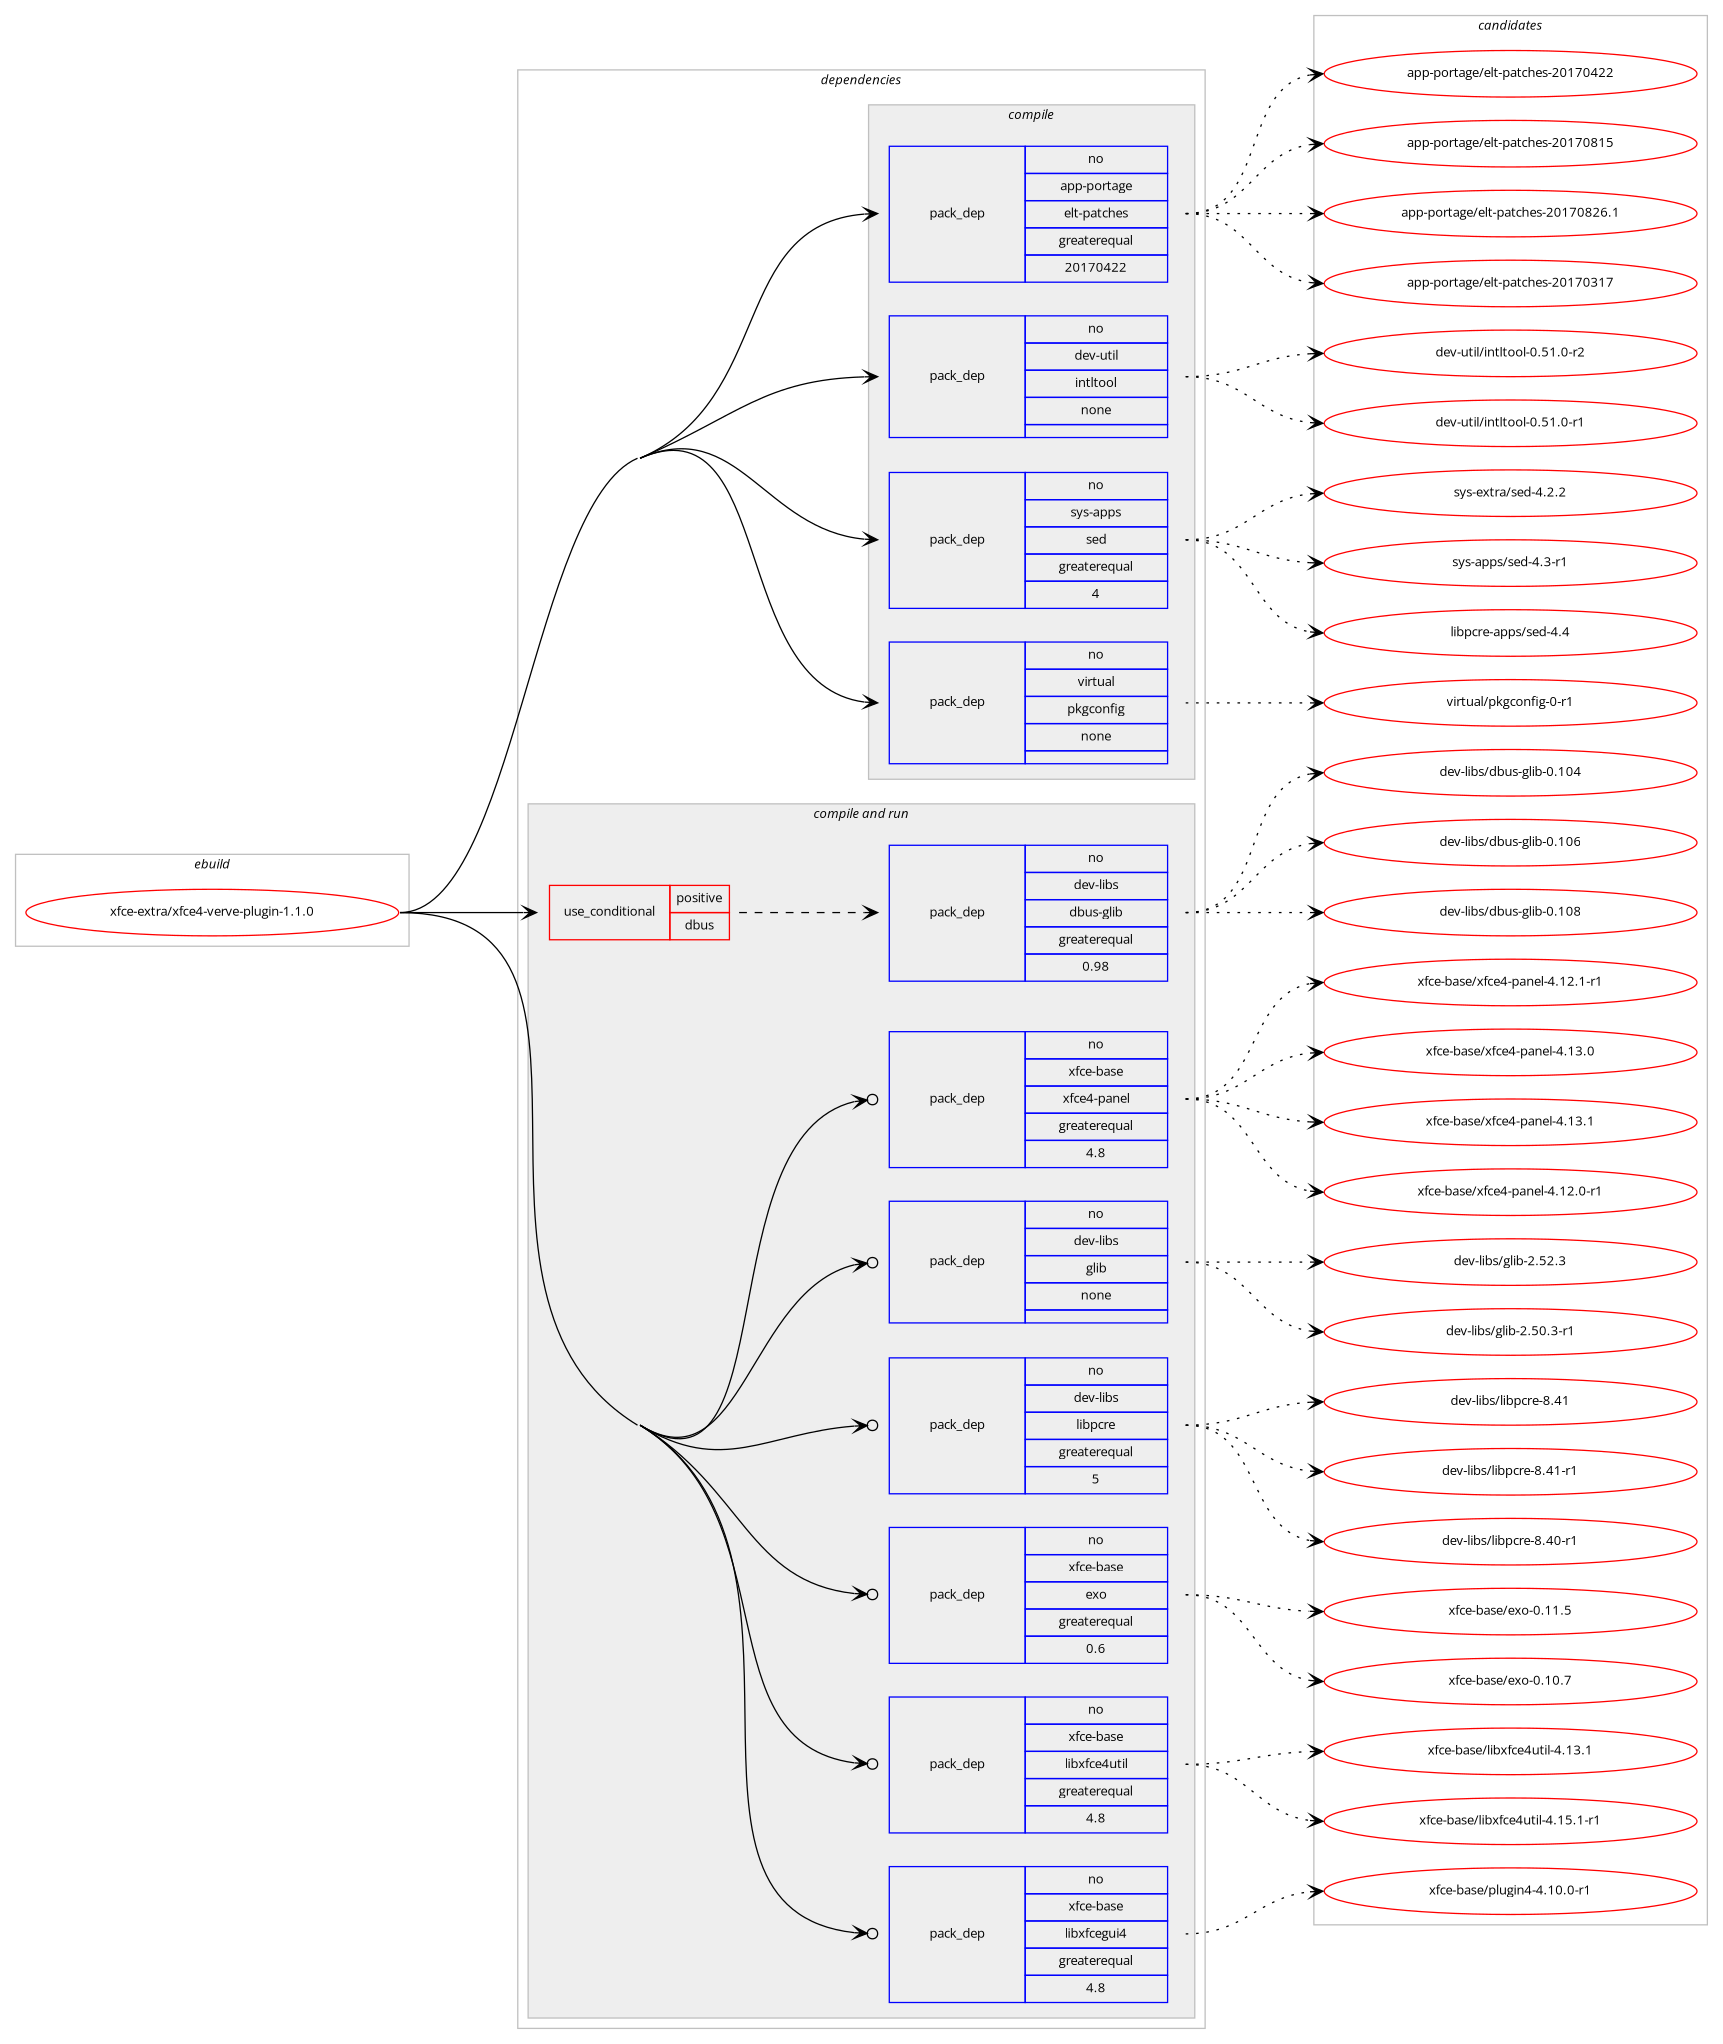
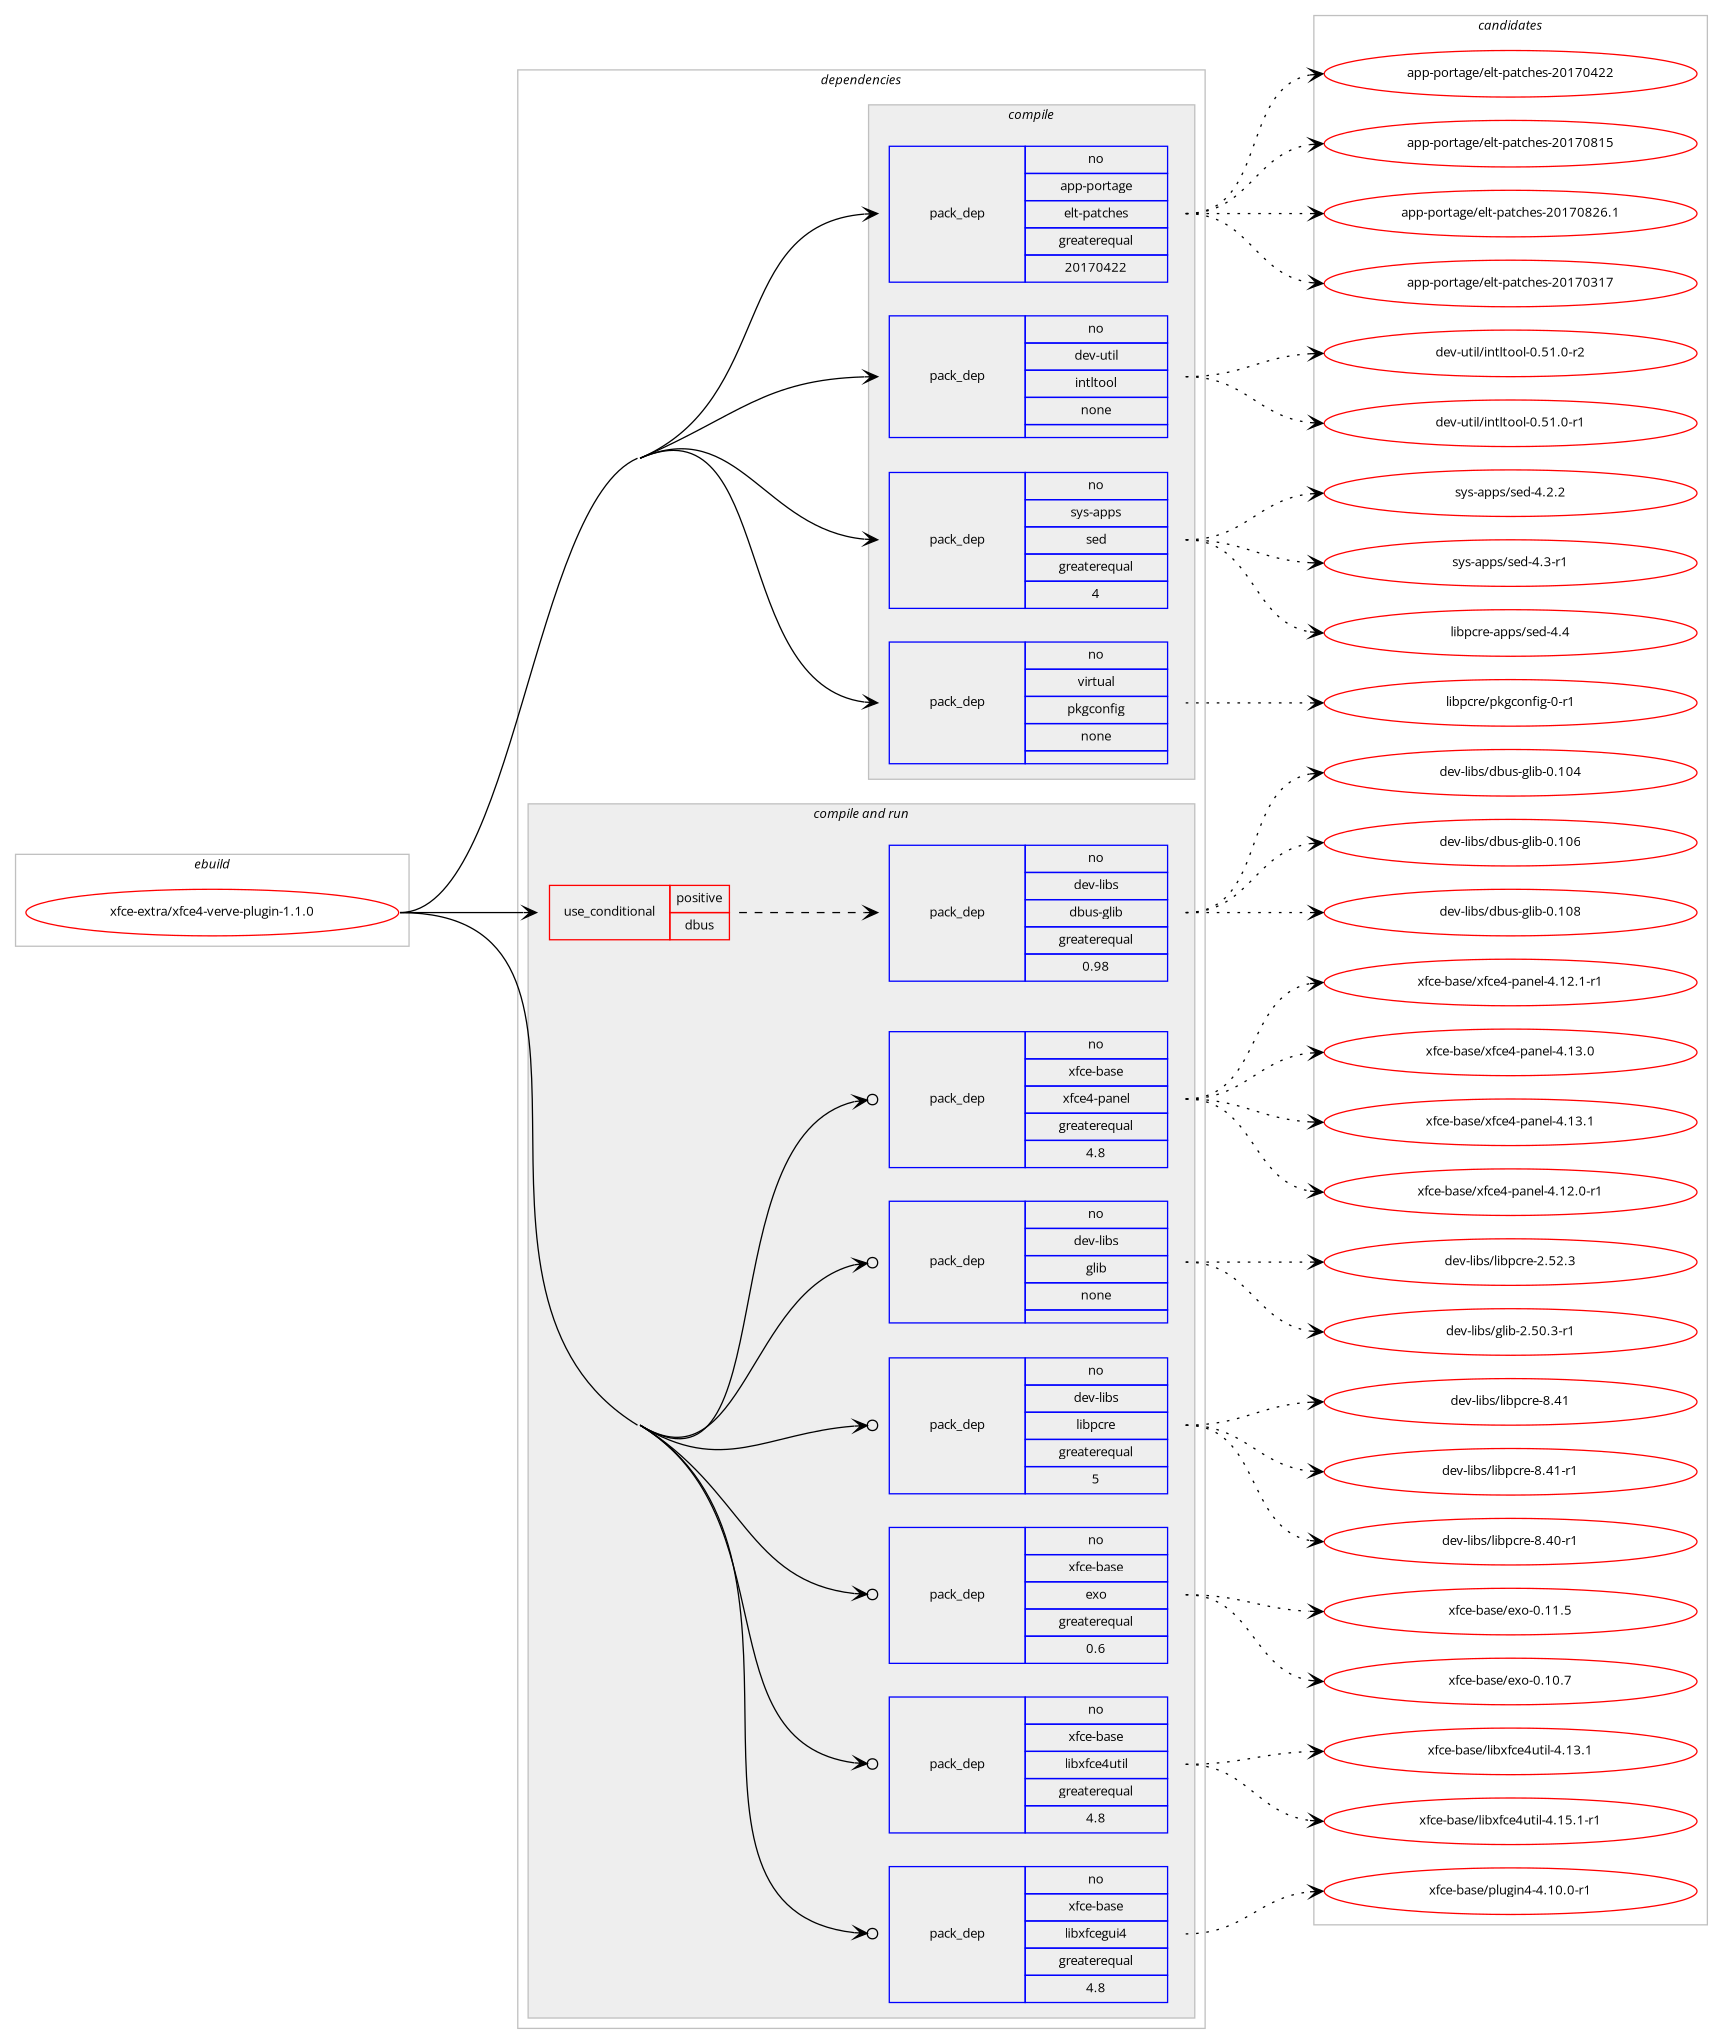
(1511, 493) -> (1511, 493)
(1511, 703) -> (1511, 703)
(1511, 1262) -> (1511, 1262)
